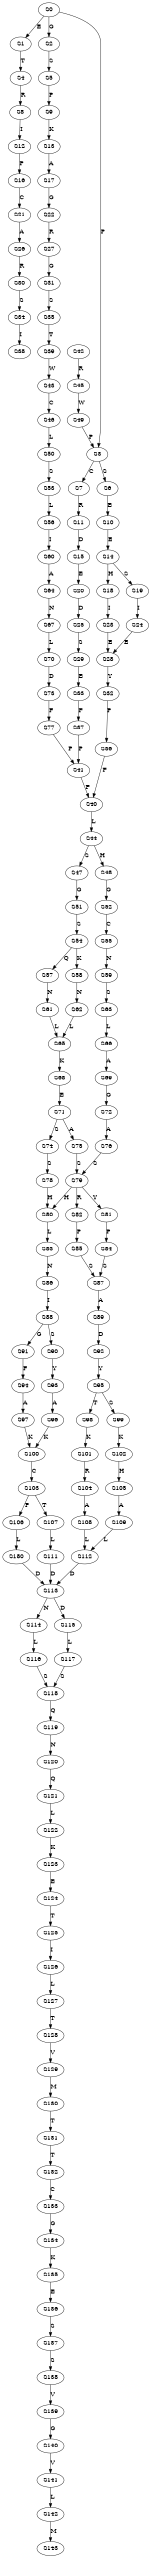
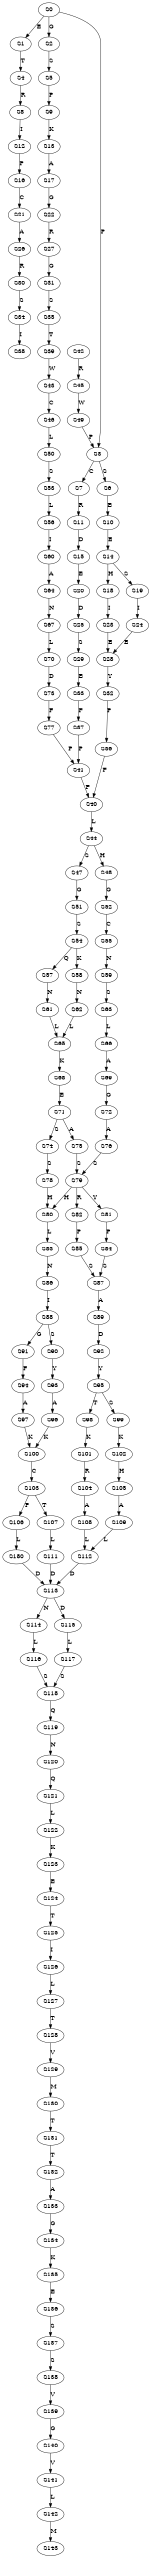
(52, 2190) -> (52, 2190)
